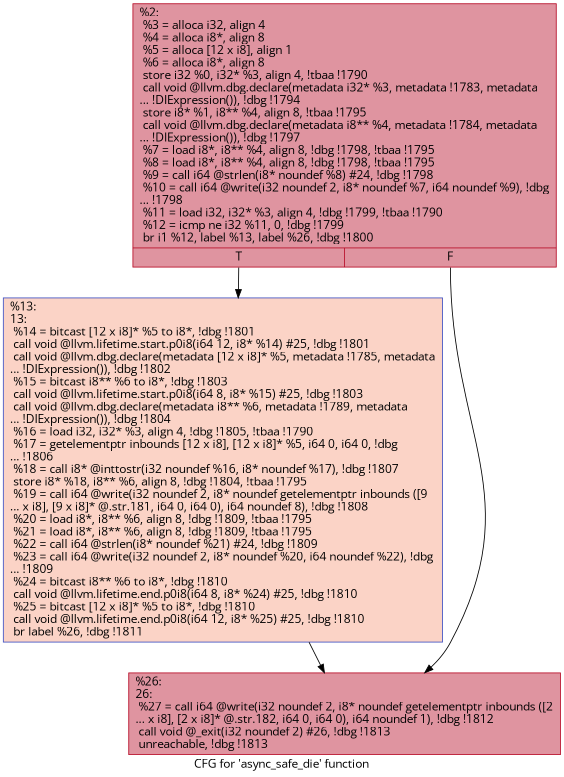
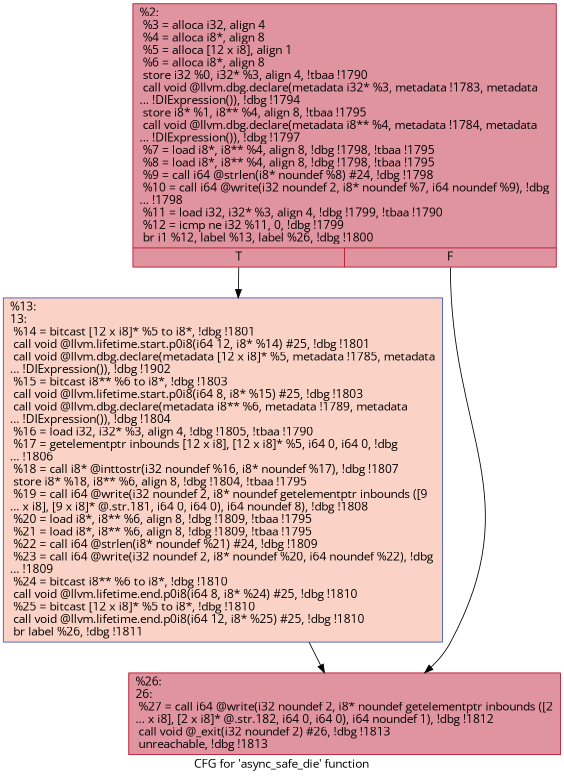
(90, 370) -> (90, 370)
